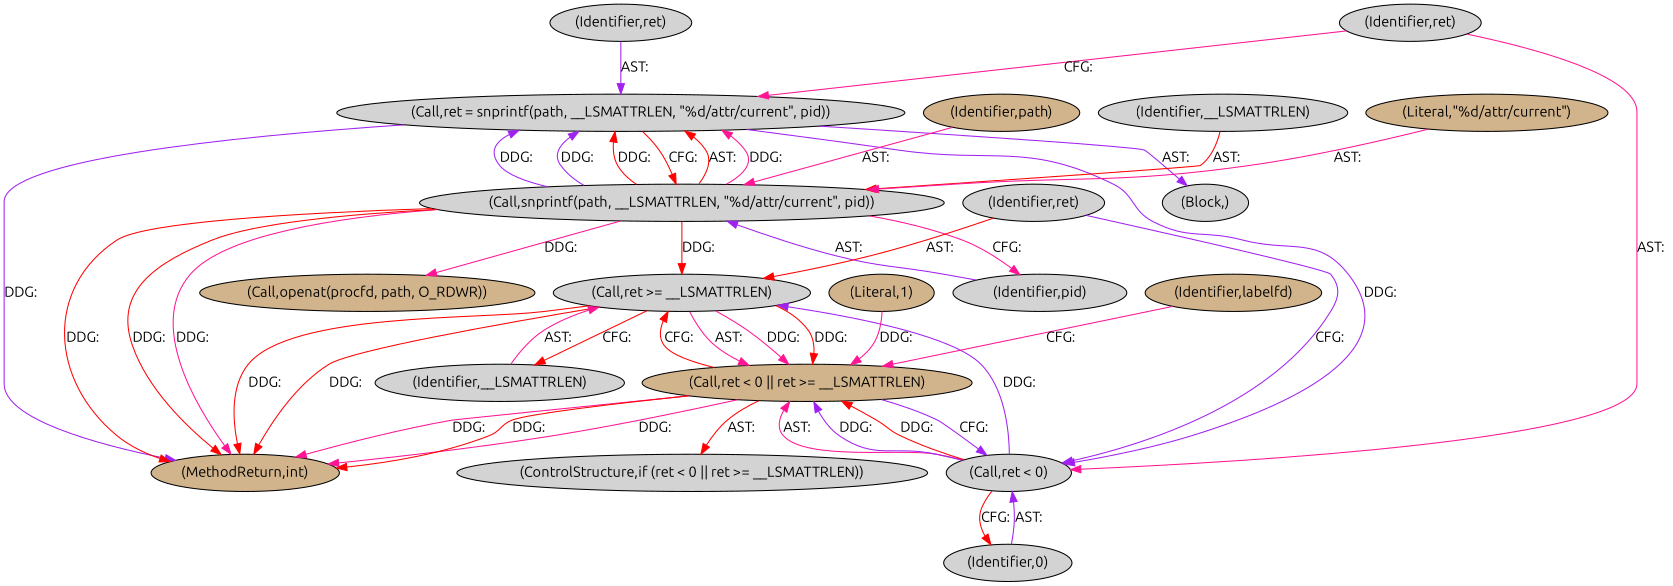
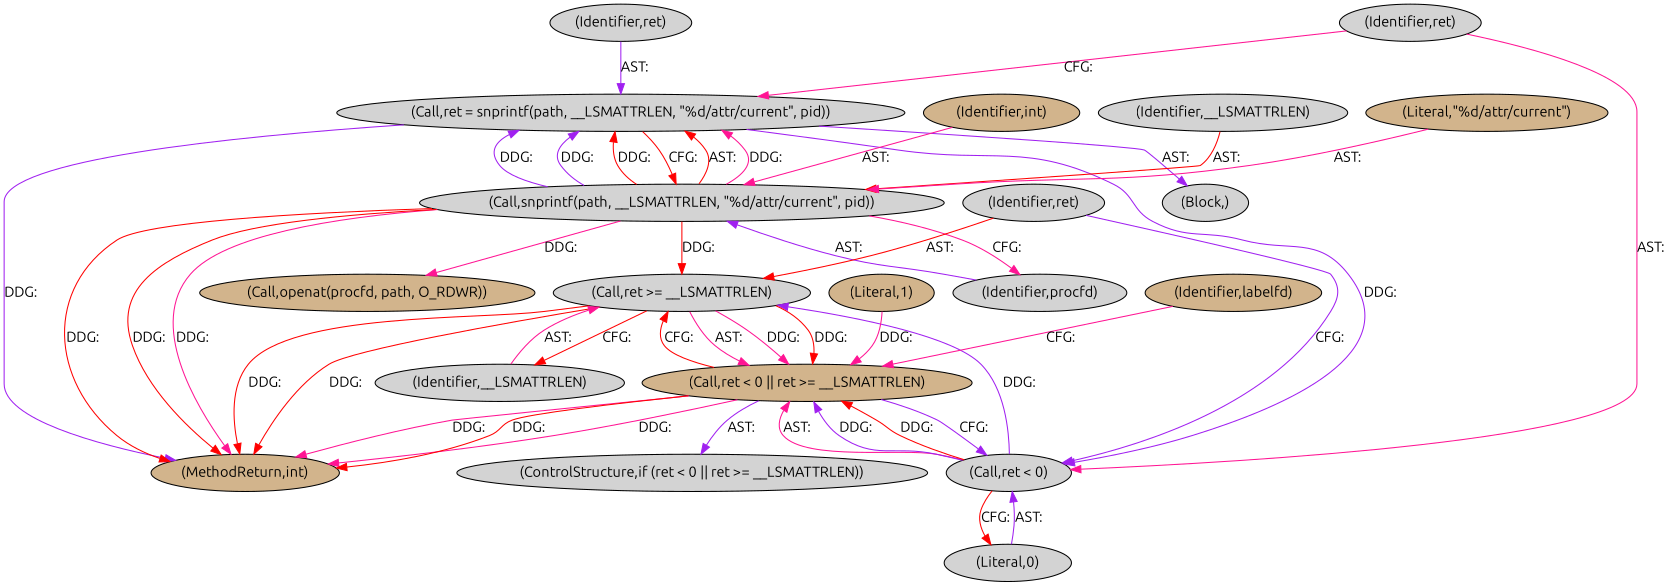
(1002, 113) -> (1002, 113)
(1040, 293) -> (1040, 293)
(729, 419) -> (729, 419)
(1008, 563) -> (1008, 563)
